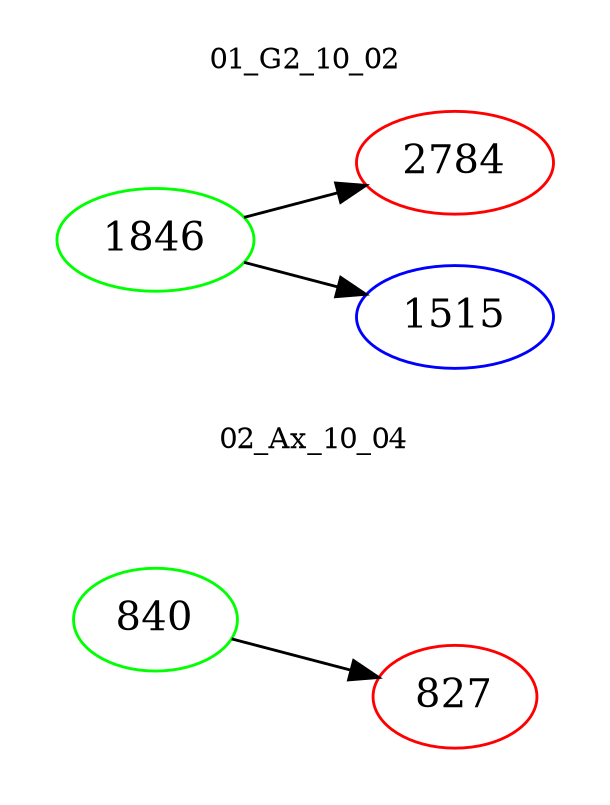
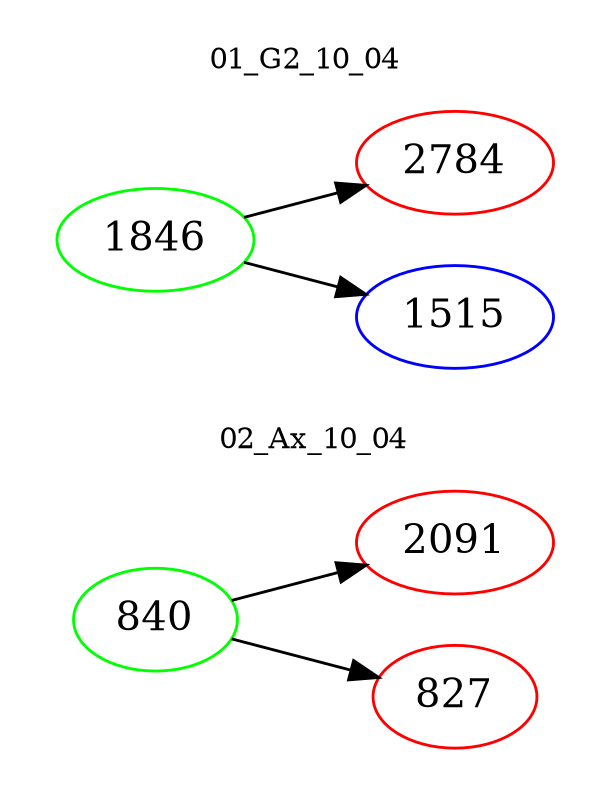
(305, 61) -> (305, 61)
none -> (455, 543)
